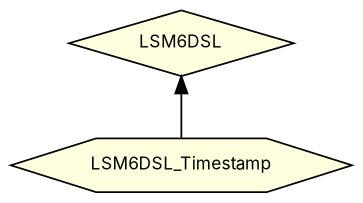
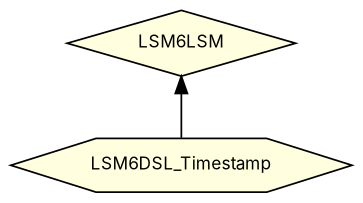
(181, 43) -> (181, 43)
